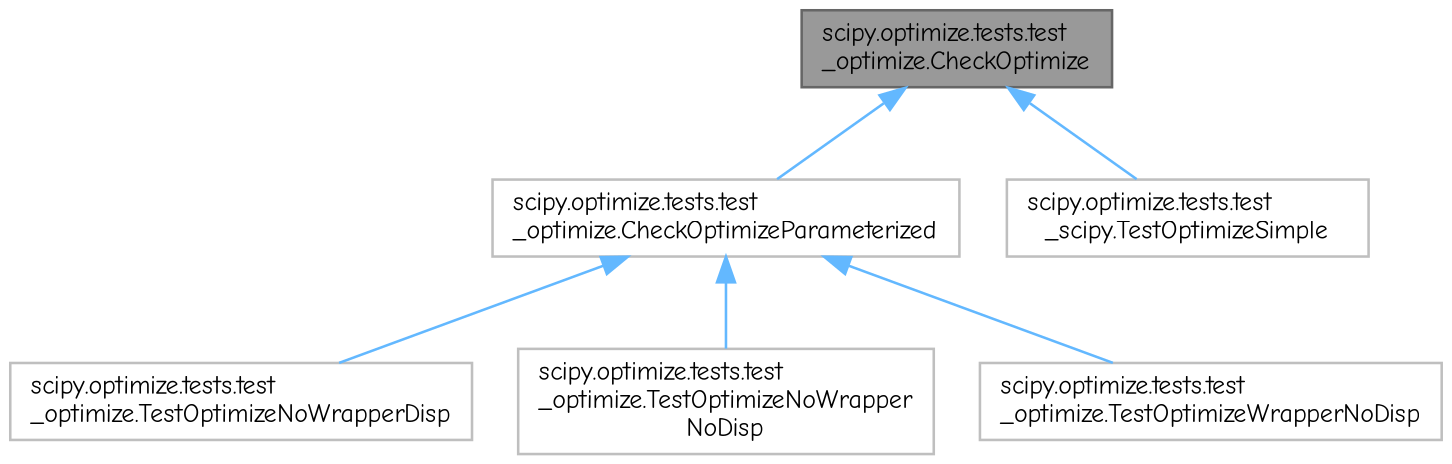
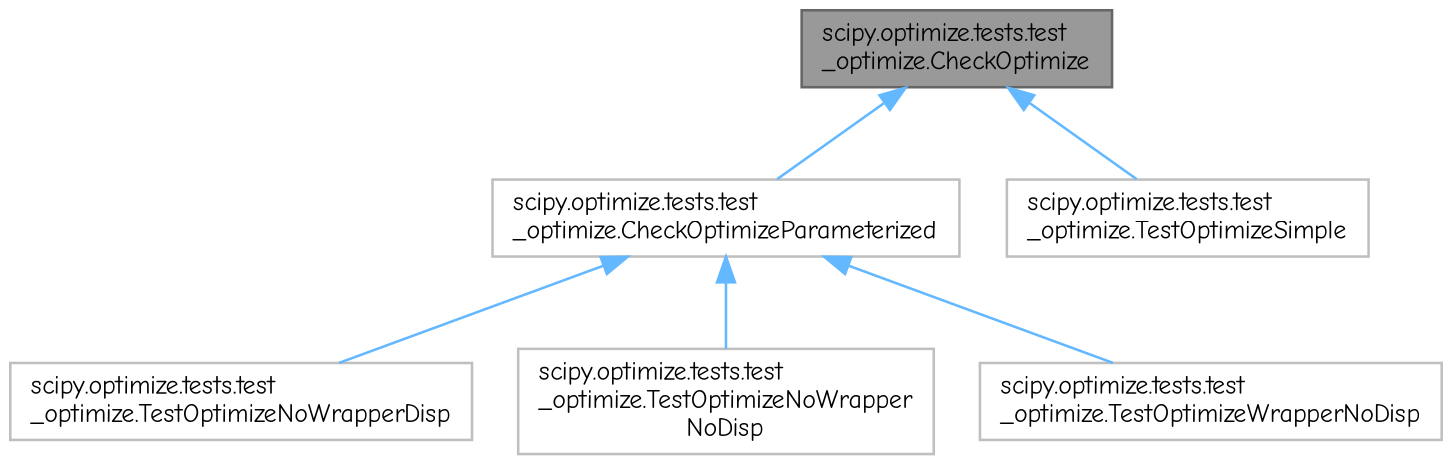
(1188, 218) -> (1188, 218)
